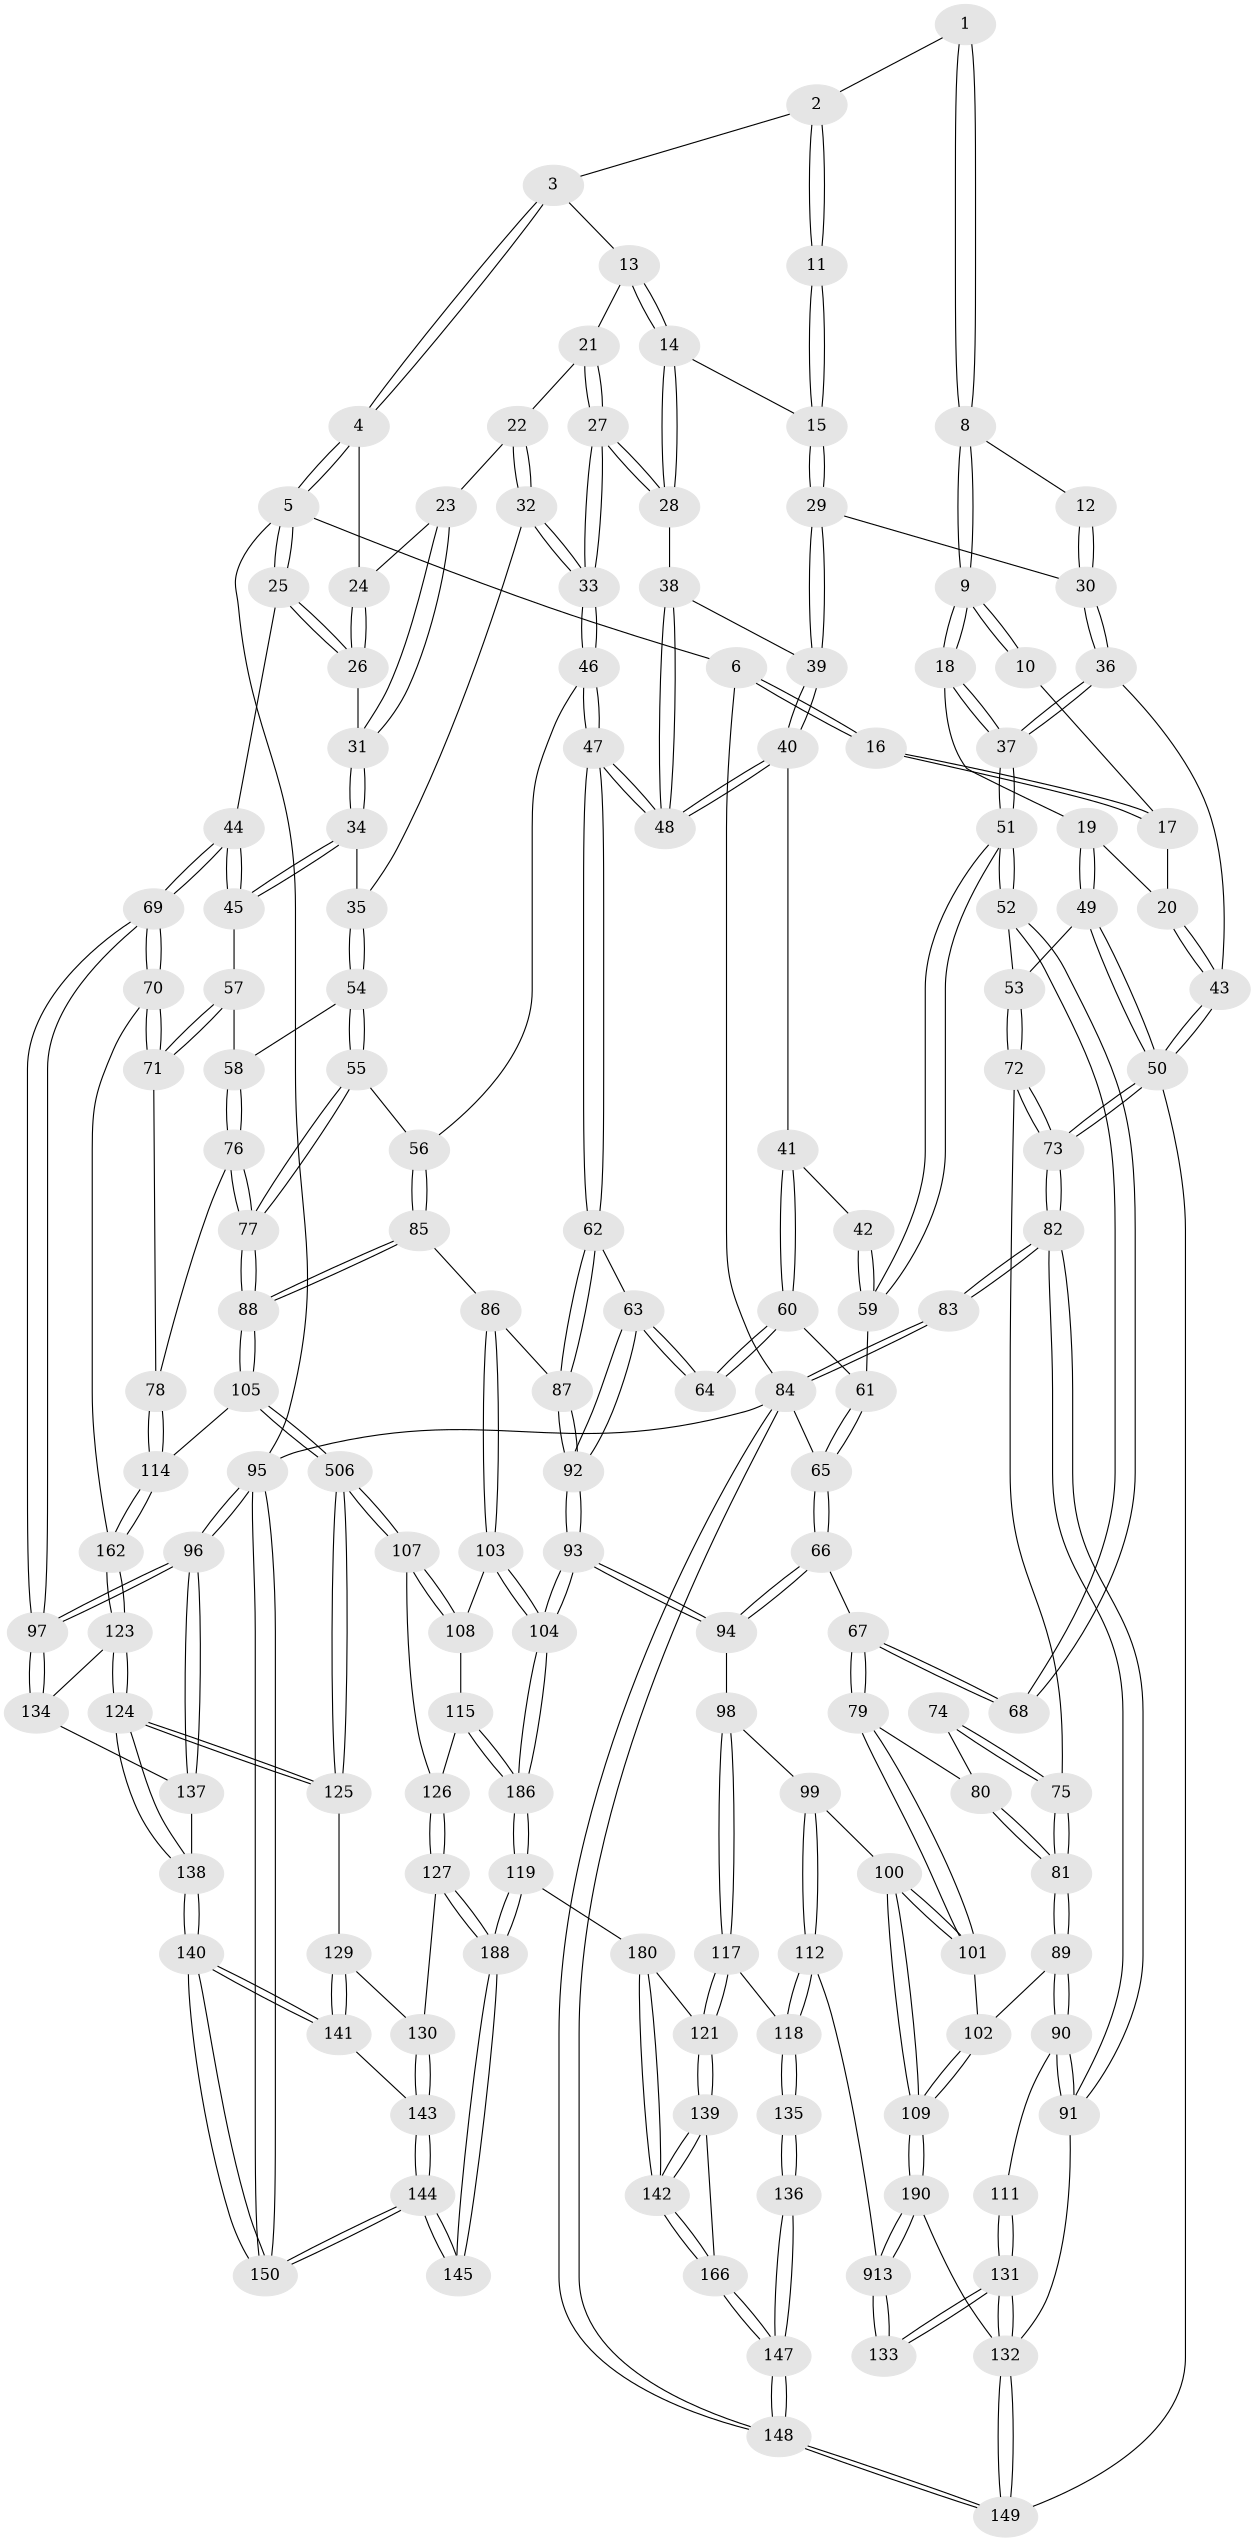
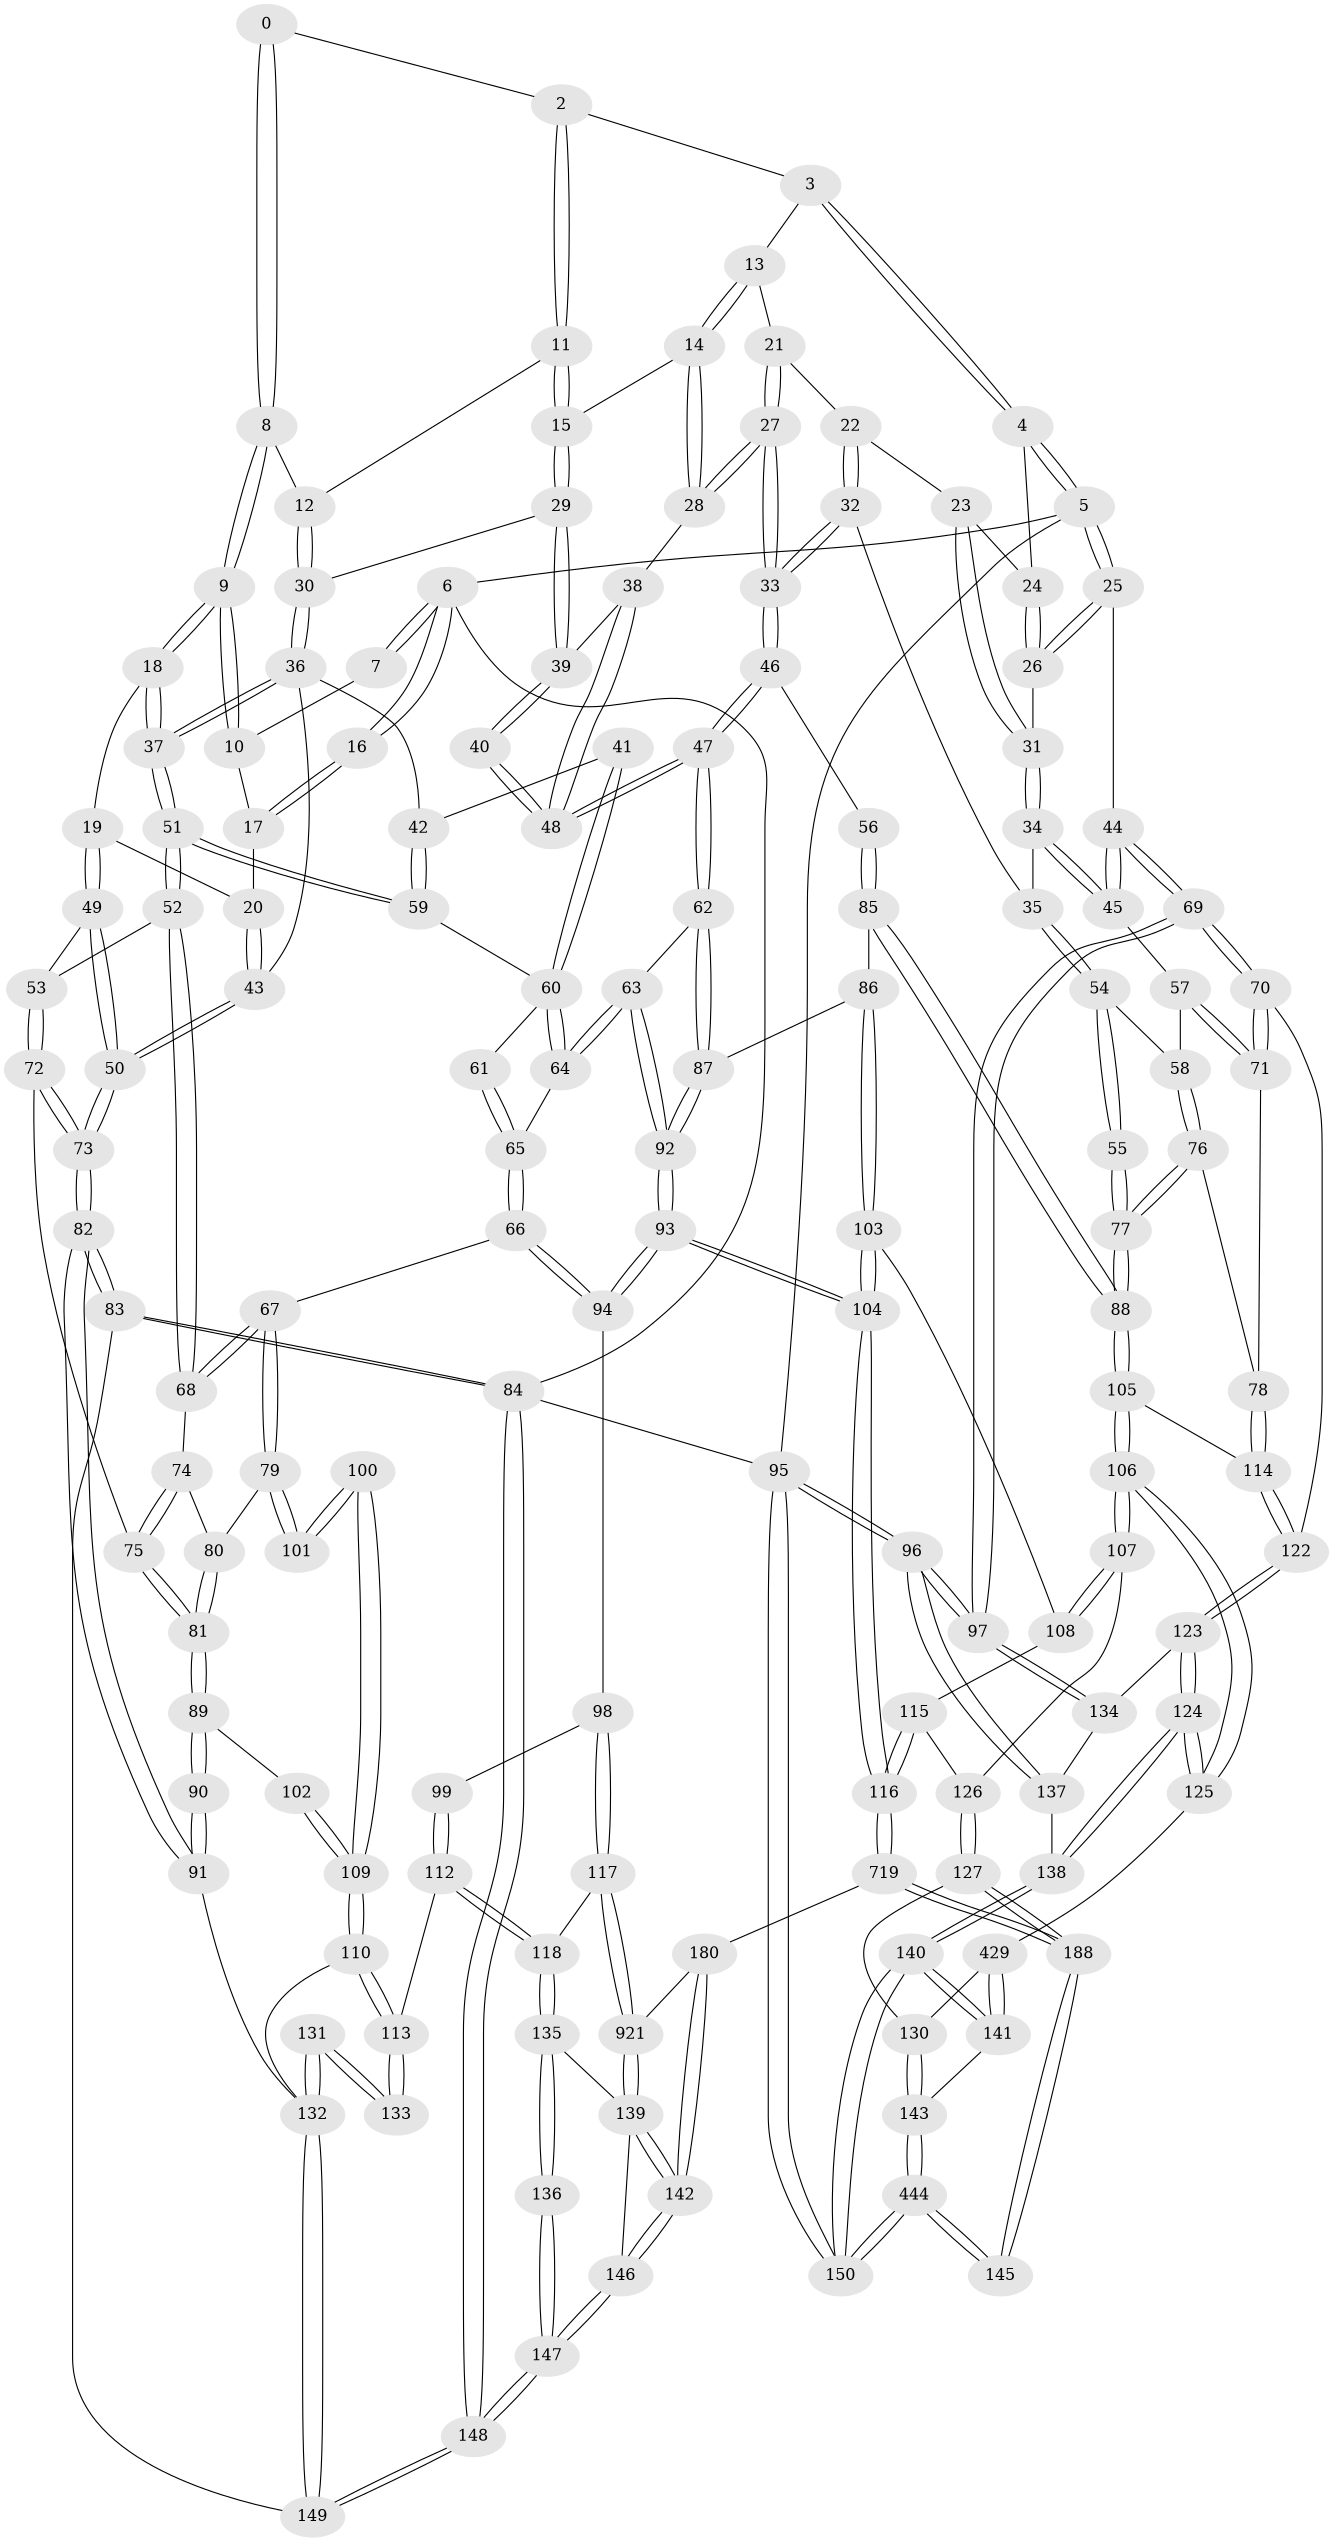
(965, 25) -> (267, 25)
none -> (433, 427)
none -> (376, 668)
none -> (400, 733)
(788, 949) -> none
(388, 1110) -> none
(867, 1351) -> (485, 949)
none -> (184, 1432)
(804, 1432) -> (538, 1110)
(340, 1472) -> (1122, 1472)
(111, 1552) -> (1296, 1552)
(521, 1793) -> (884, 1793)
(850, 1834) -> none
(1185, 1835) -> (73, 1982)
(521, 1874) -> (884, 1874)
(339, 1954) -> (995, 1954)
(976, 1994) -> none
(705, 2035) -> (631, 2035)
none -> (589, 2075)
(423, 2195) -> (915, 2195)
(916, 2195) -> (356, 1954)
(1006, 2195) -> none
(715, 2276) -> (621, 2276)
(878, 2276) -> (396, 2035)
